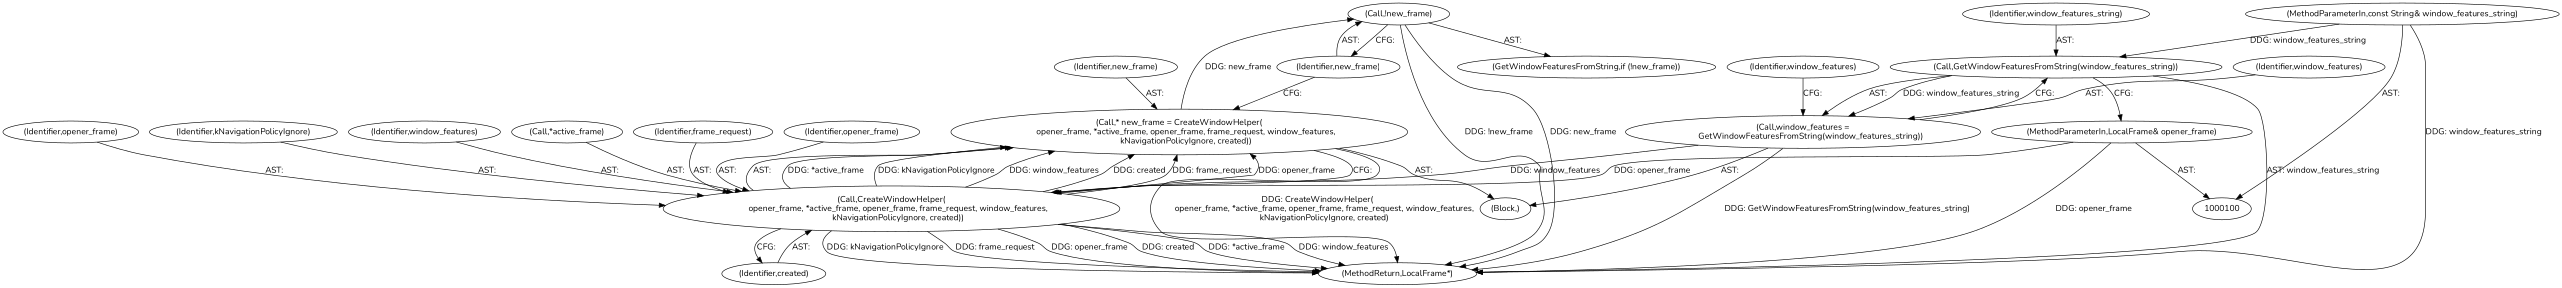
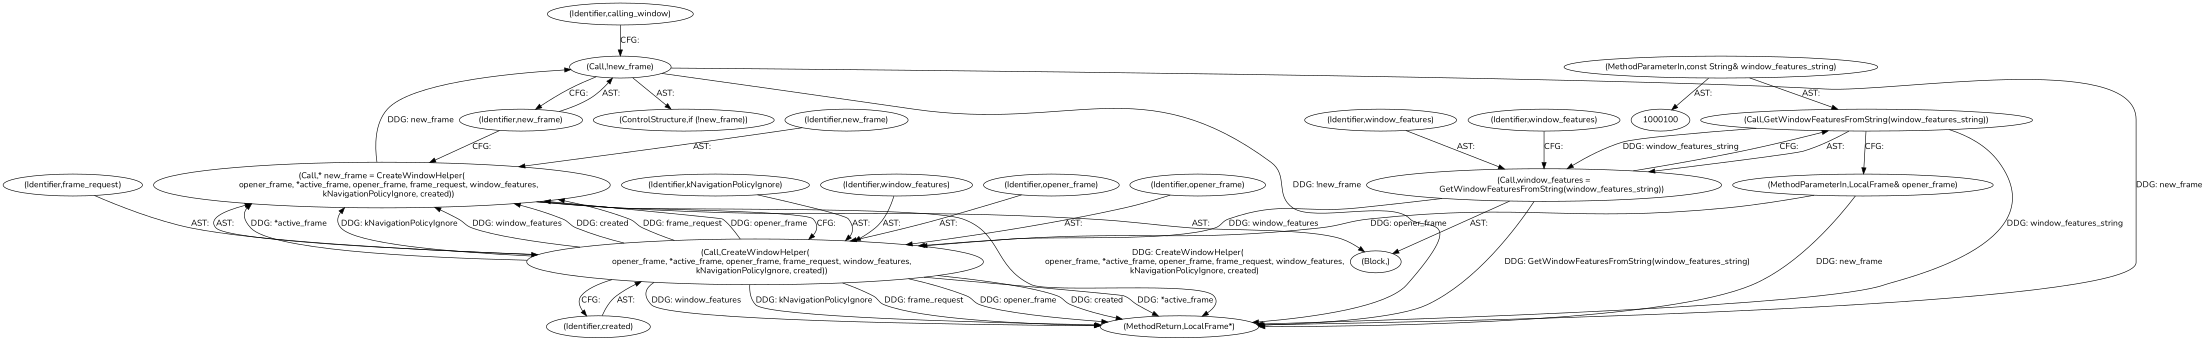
none -> (620, 14)
(2056, 14) -> none
(2308, 41) -> (1812, 94)
(1587, 67) -> (684, 120)
(567, 132) -> none
(2170, 169) -> none
(2323, 170) -> (2065, 223)
(2094, 209) -> (1849, 262)
(2096, 257) -> none
